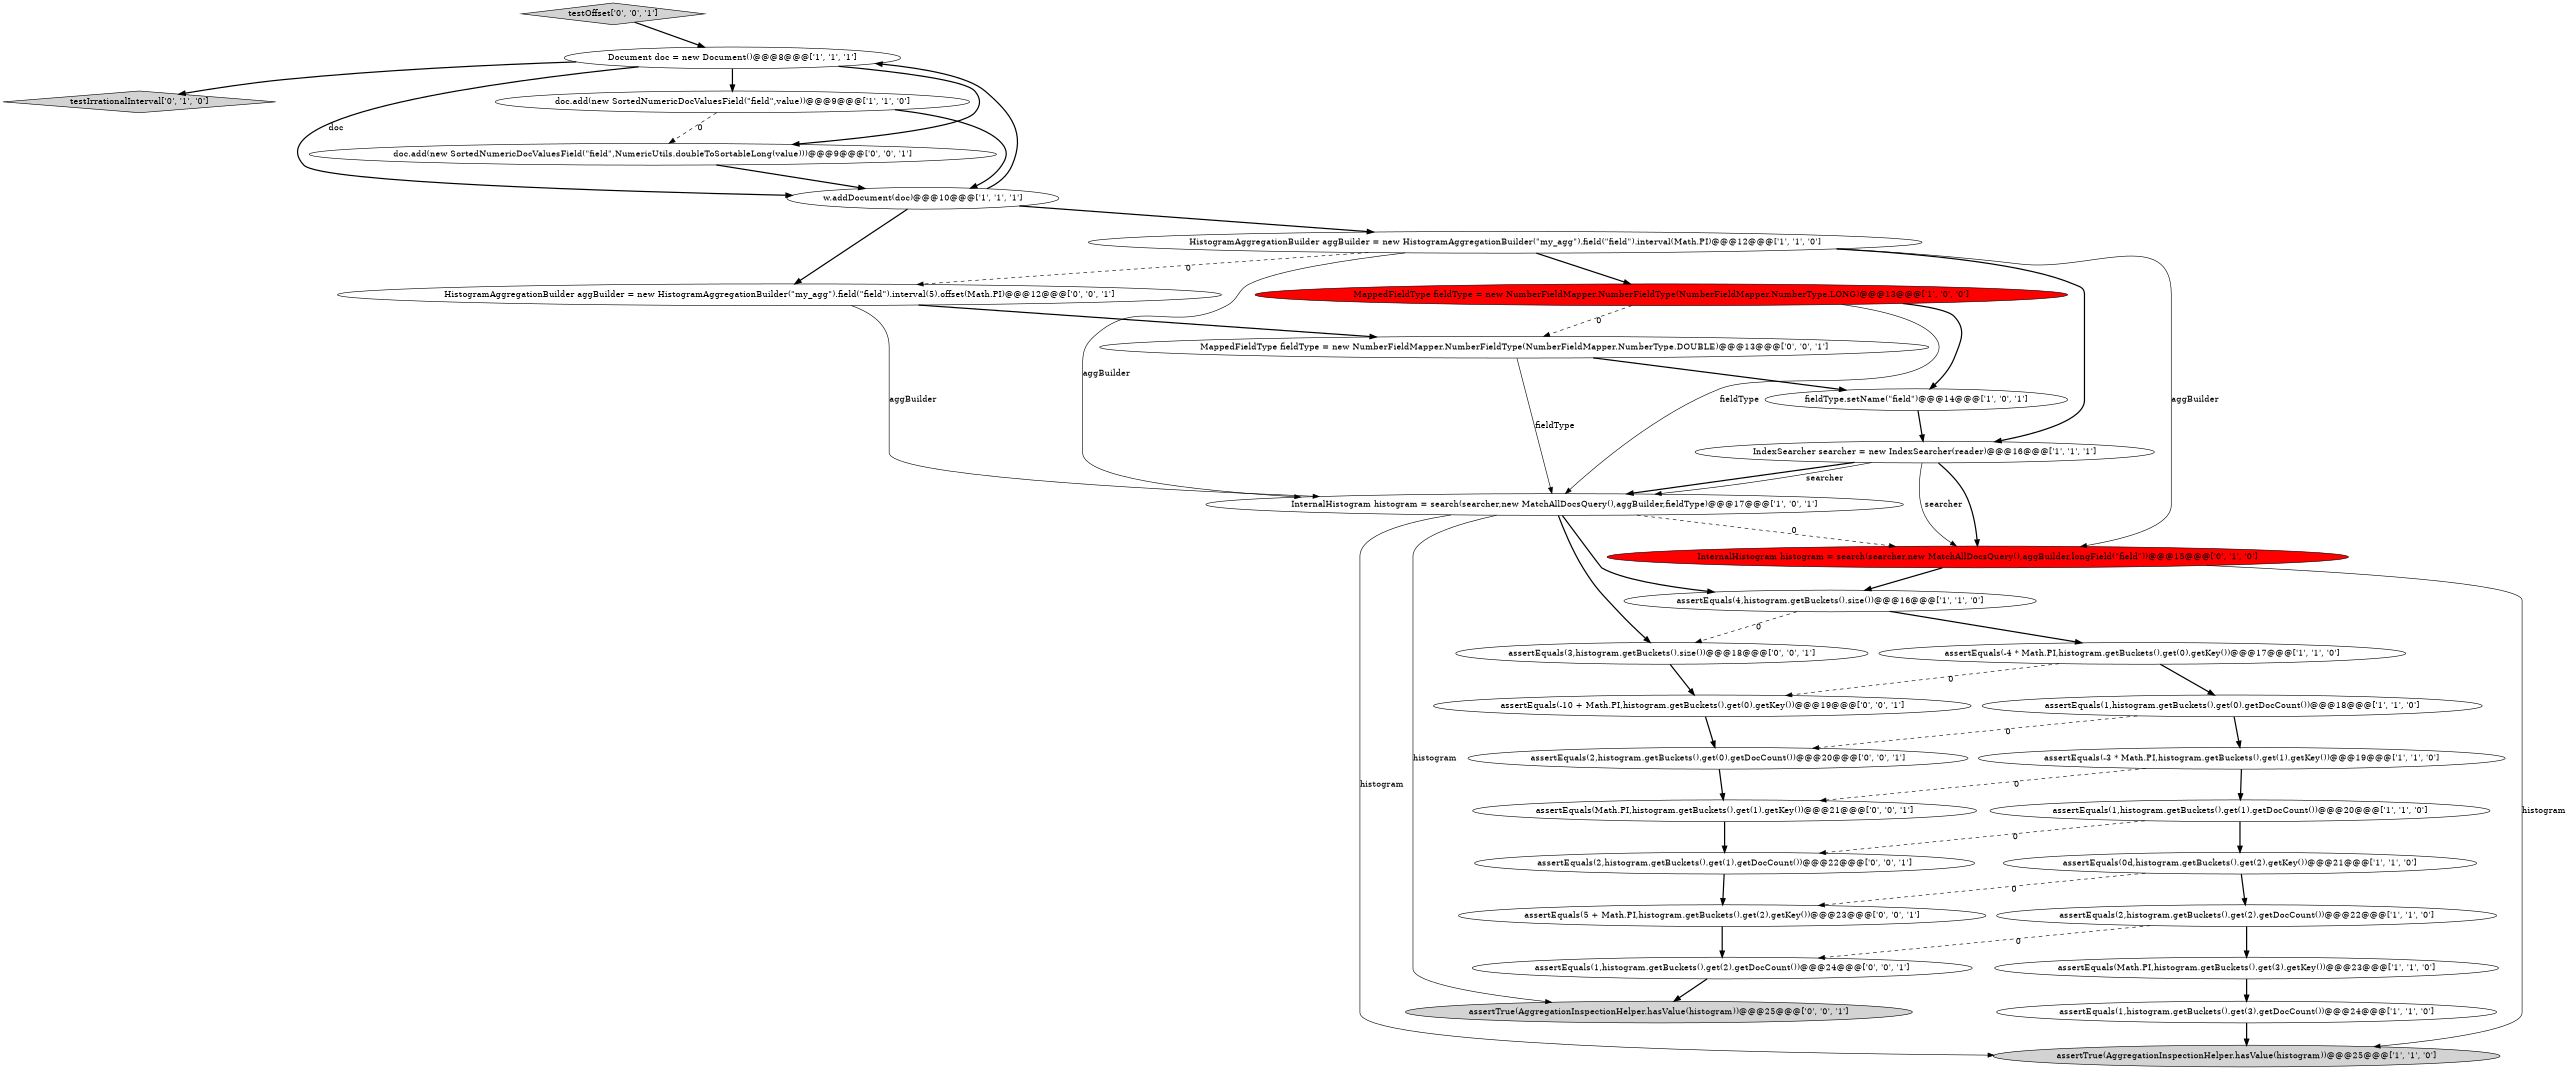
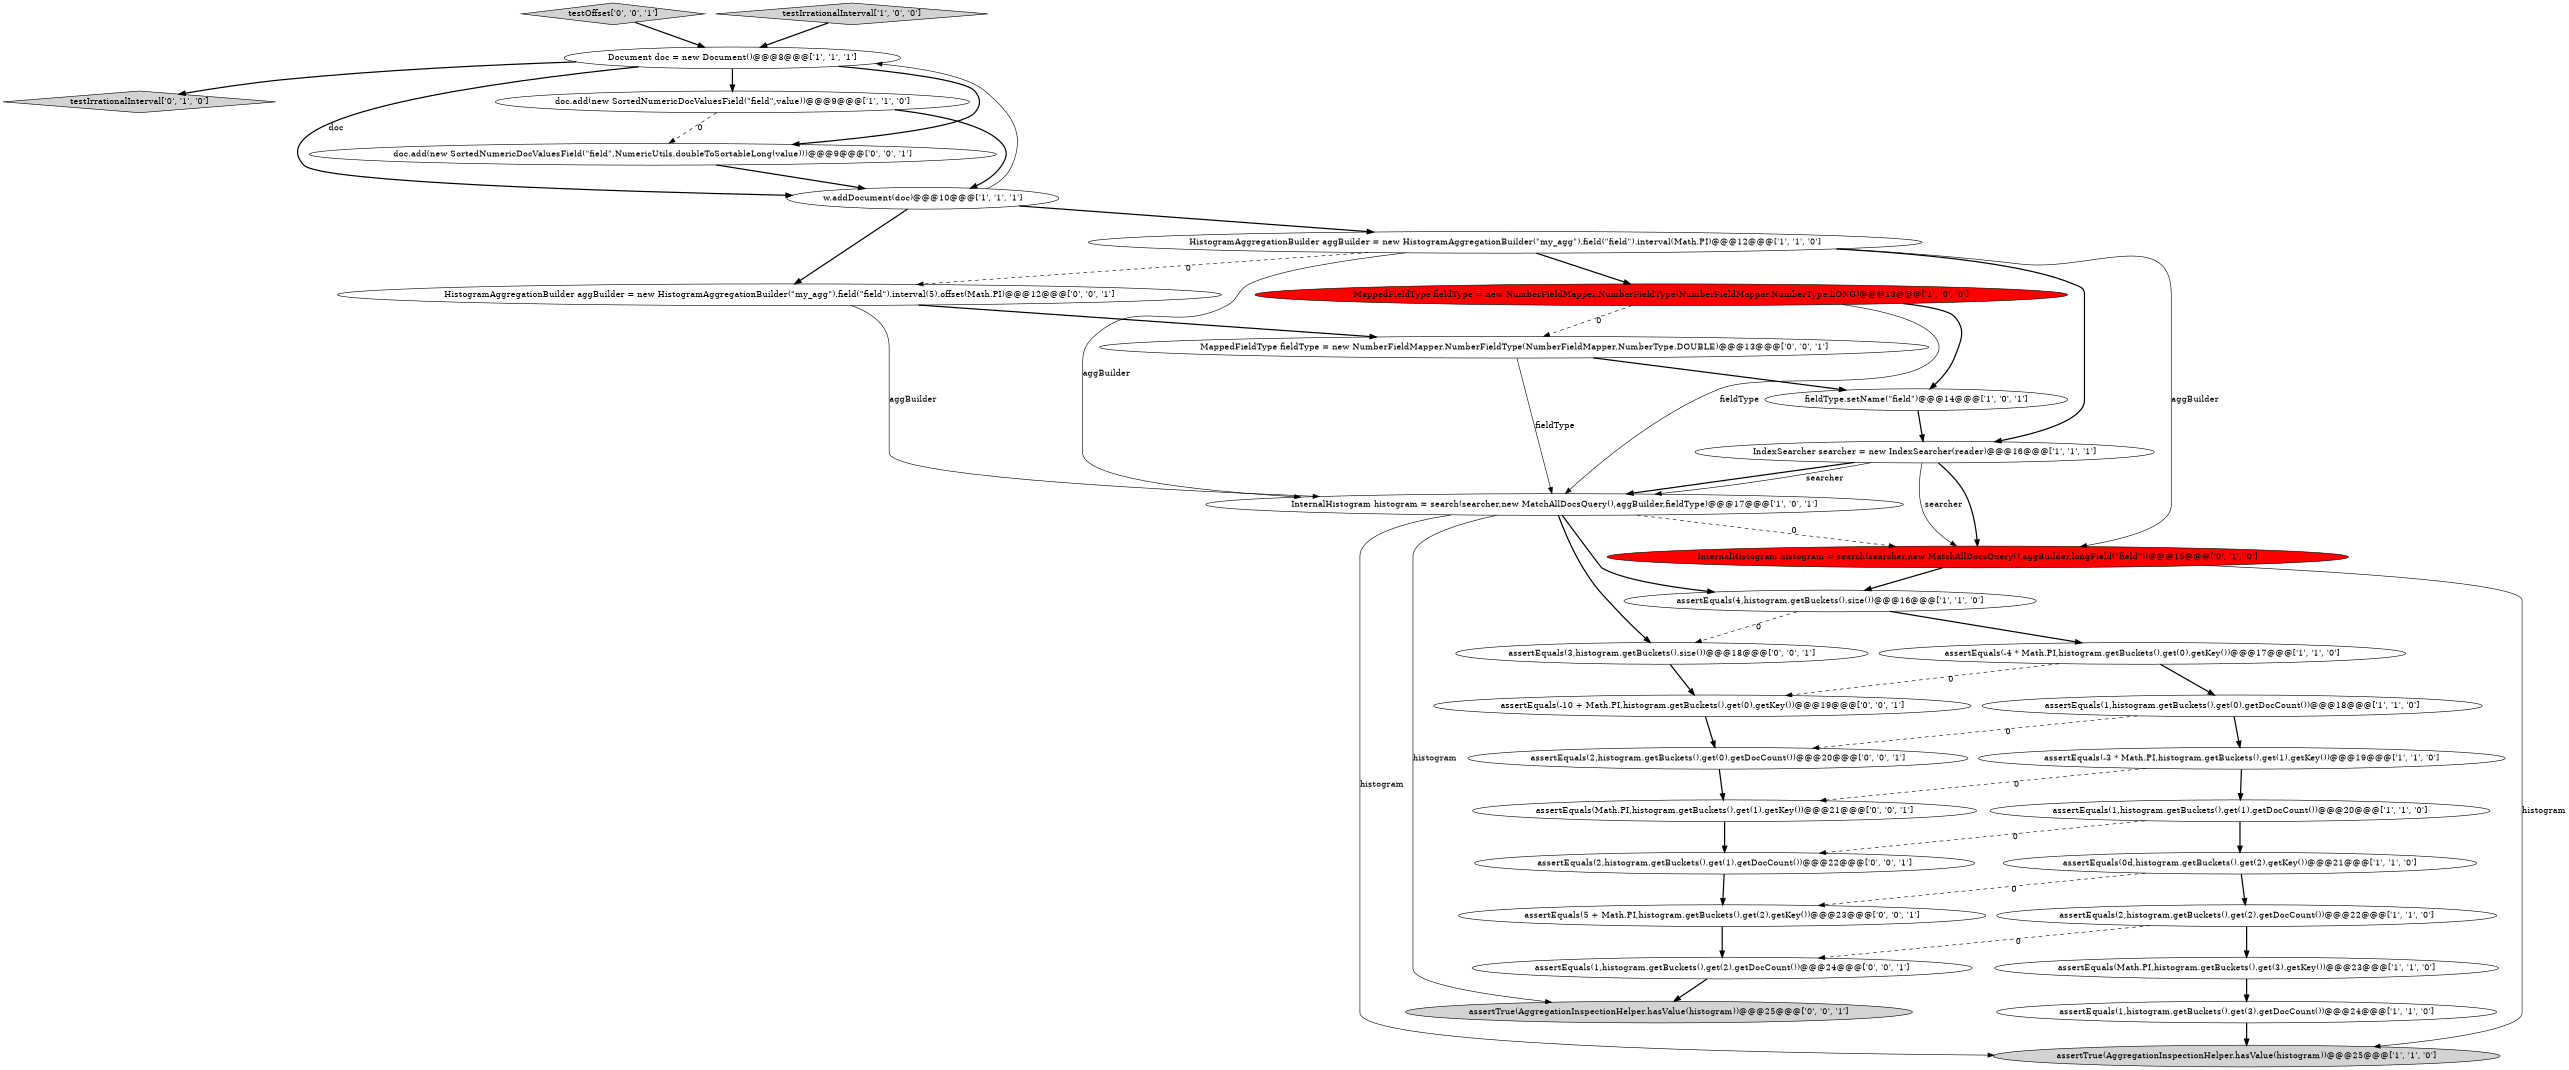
none -> (852, 14)
(990, 96) -> (990, 96)
